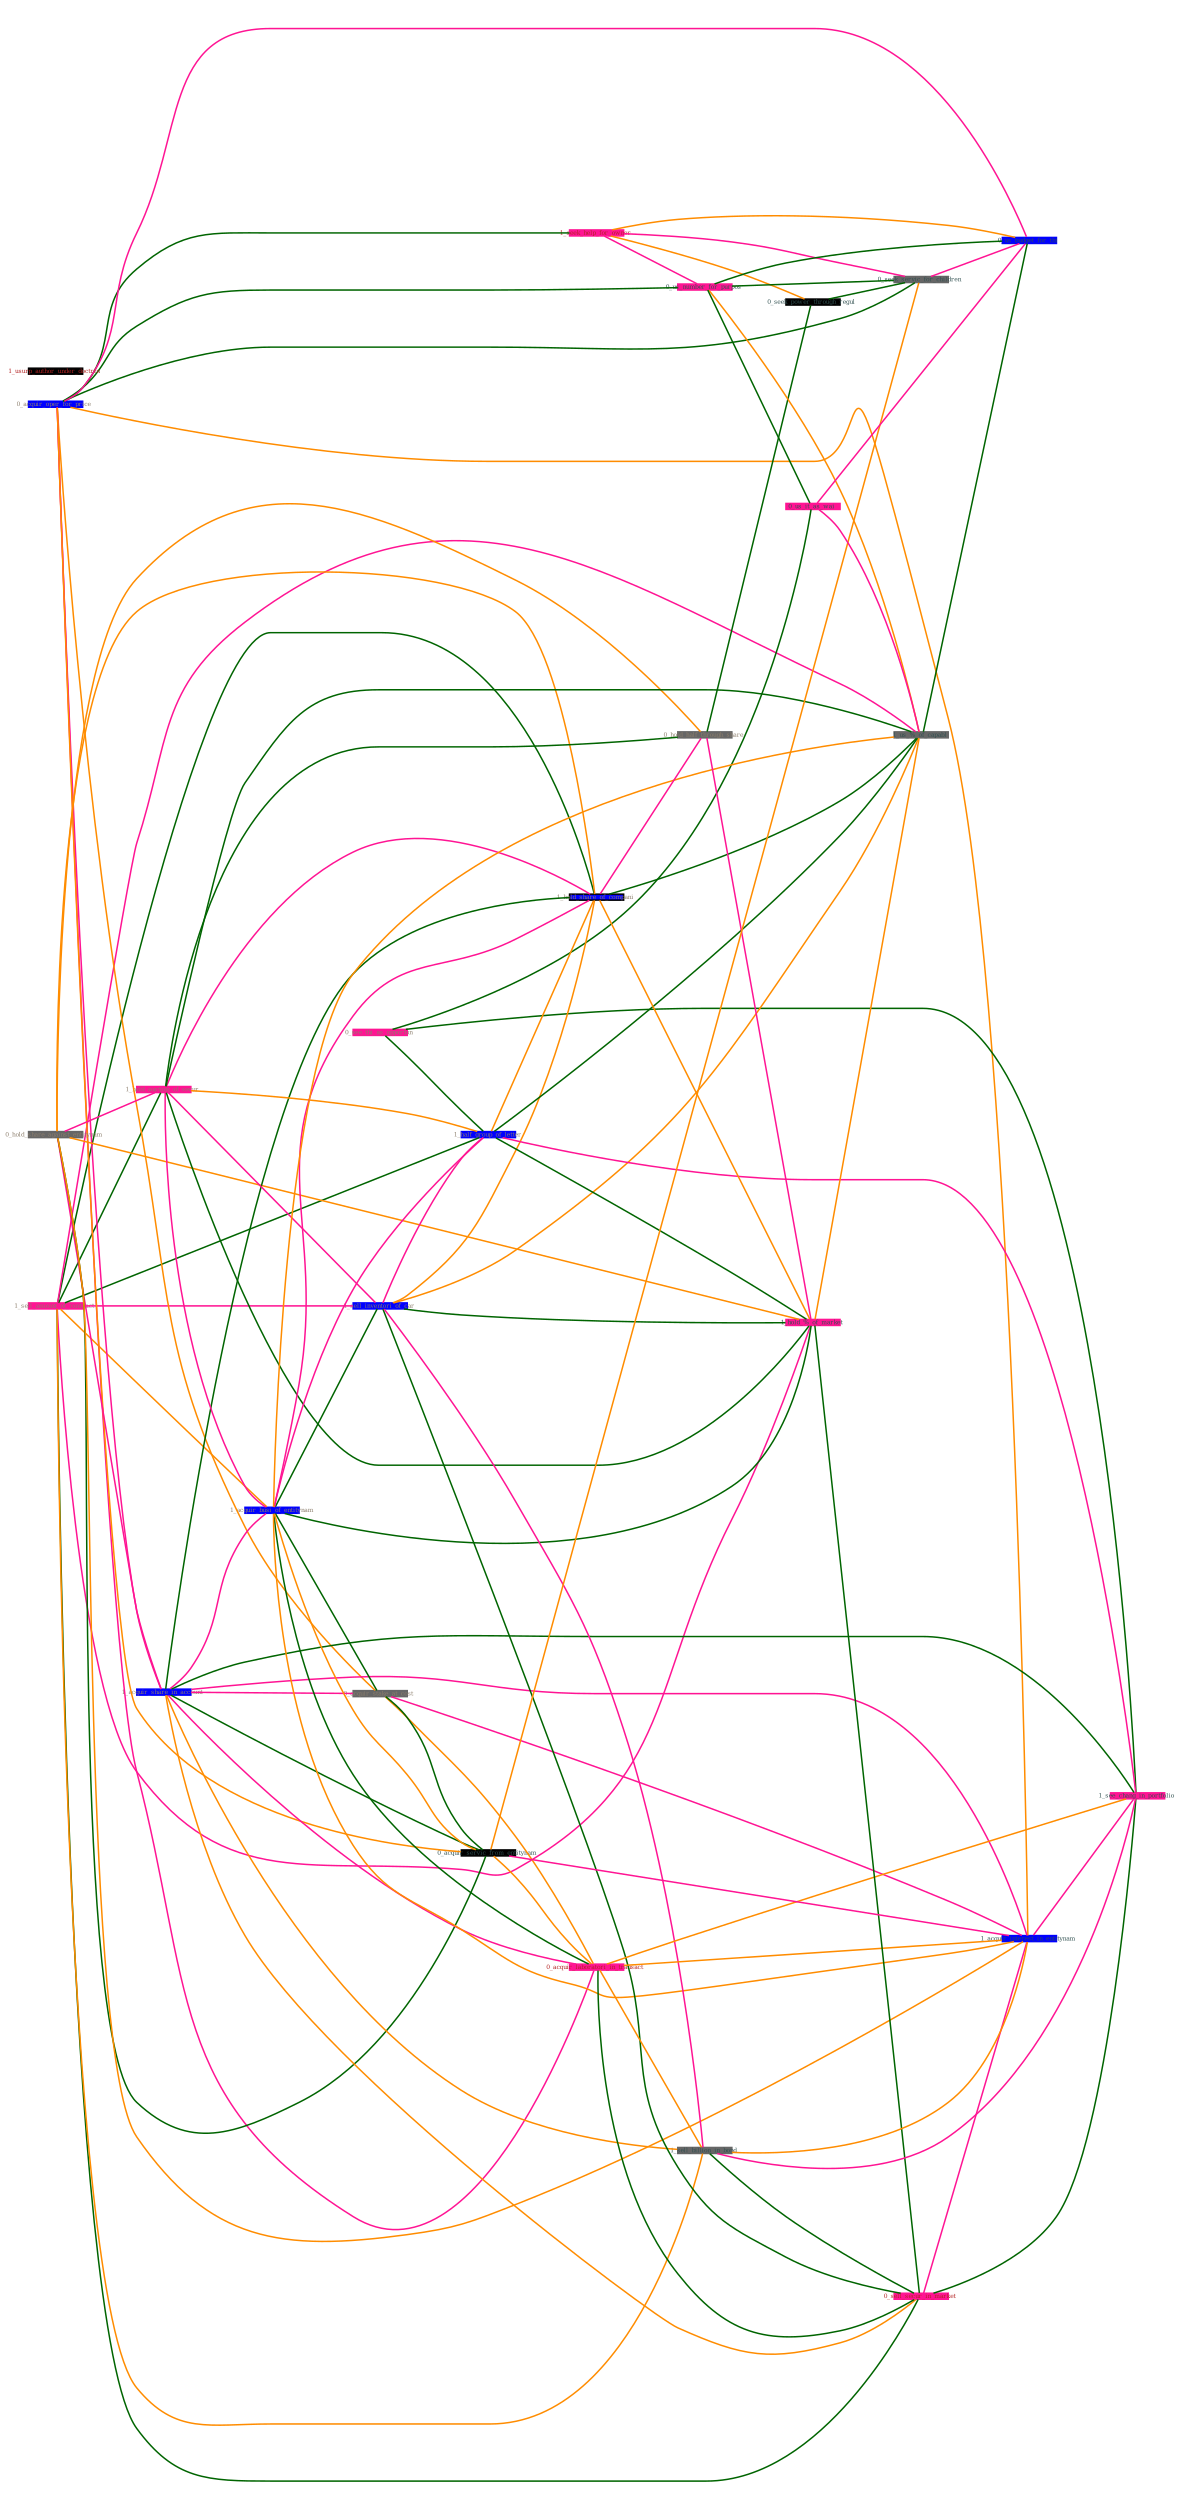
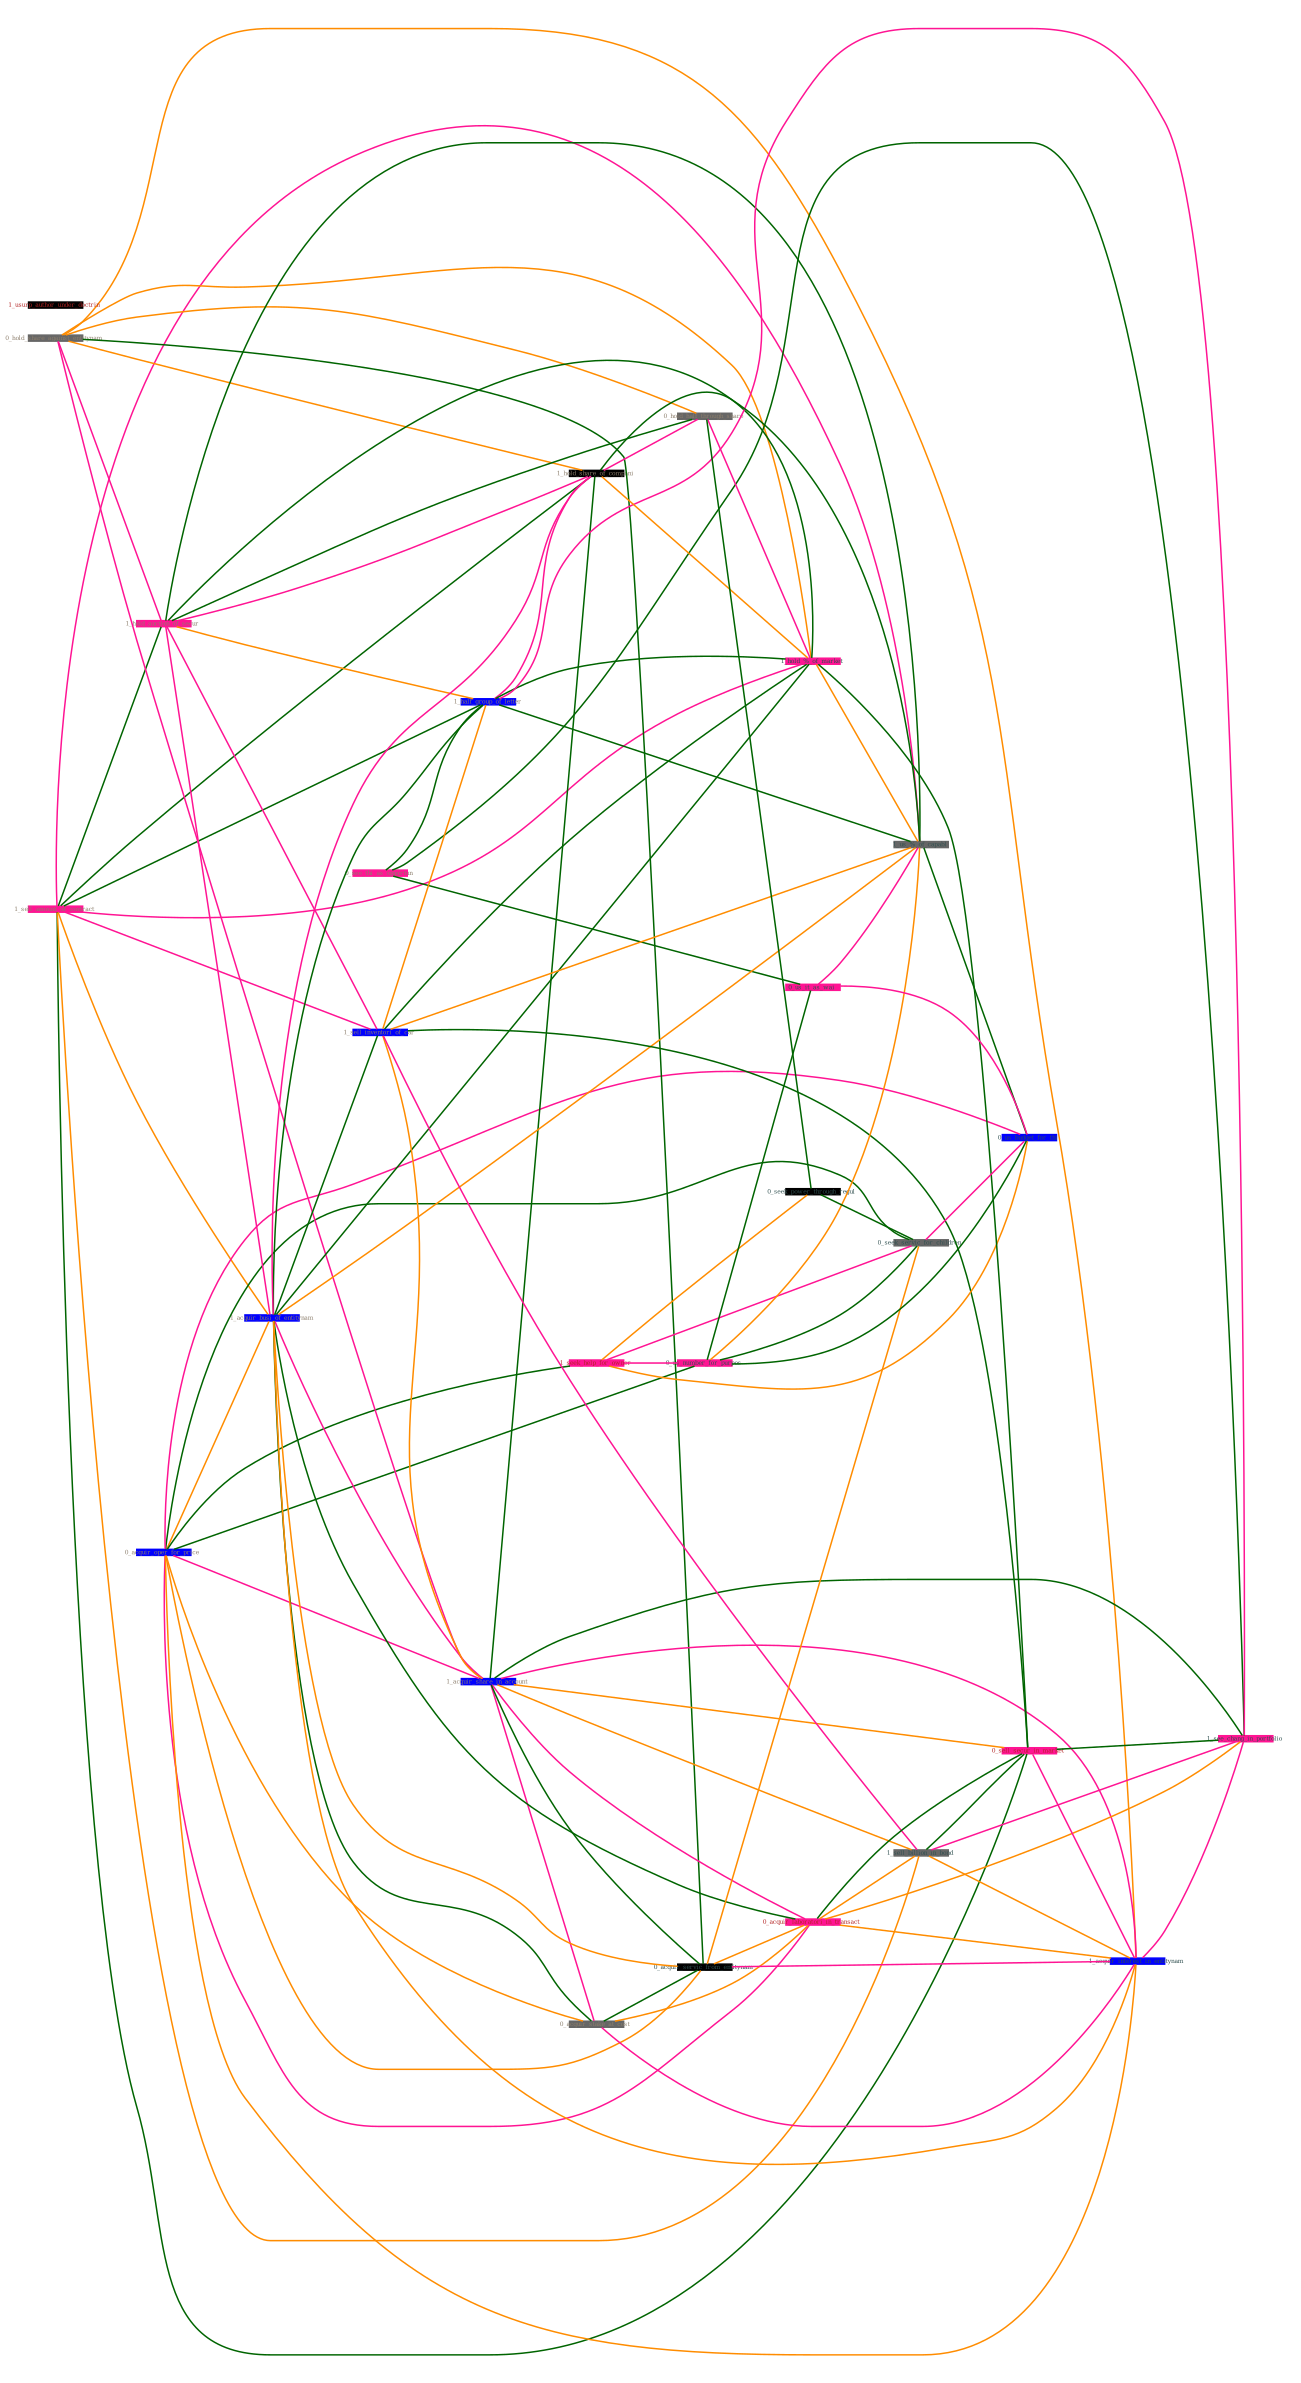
(597, 897) -> (597, 473)
(537, 1028) -> (543, 588)
(529, 1122) -> (414, 1364)
(425, 1215) -> (434, 867)
(351, 1294) -> (310, 983)
none -> (218, 1435)
